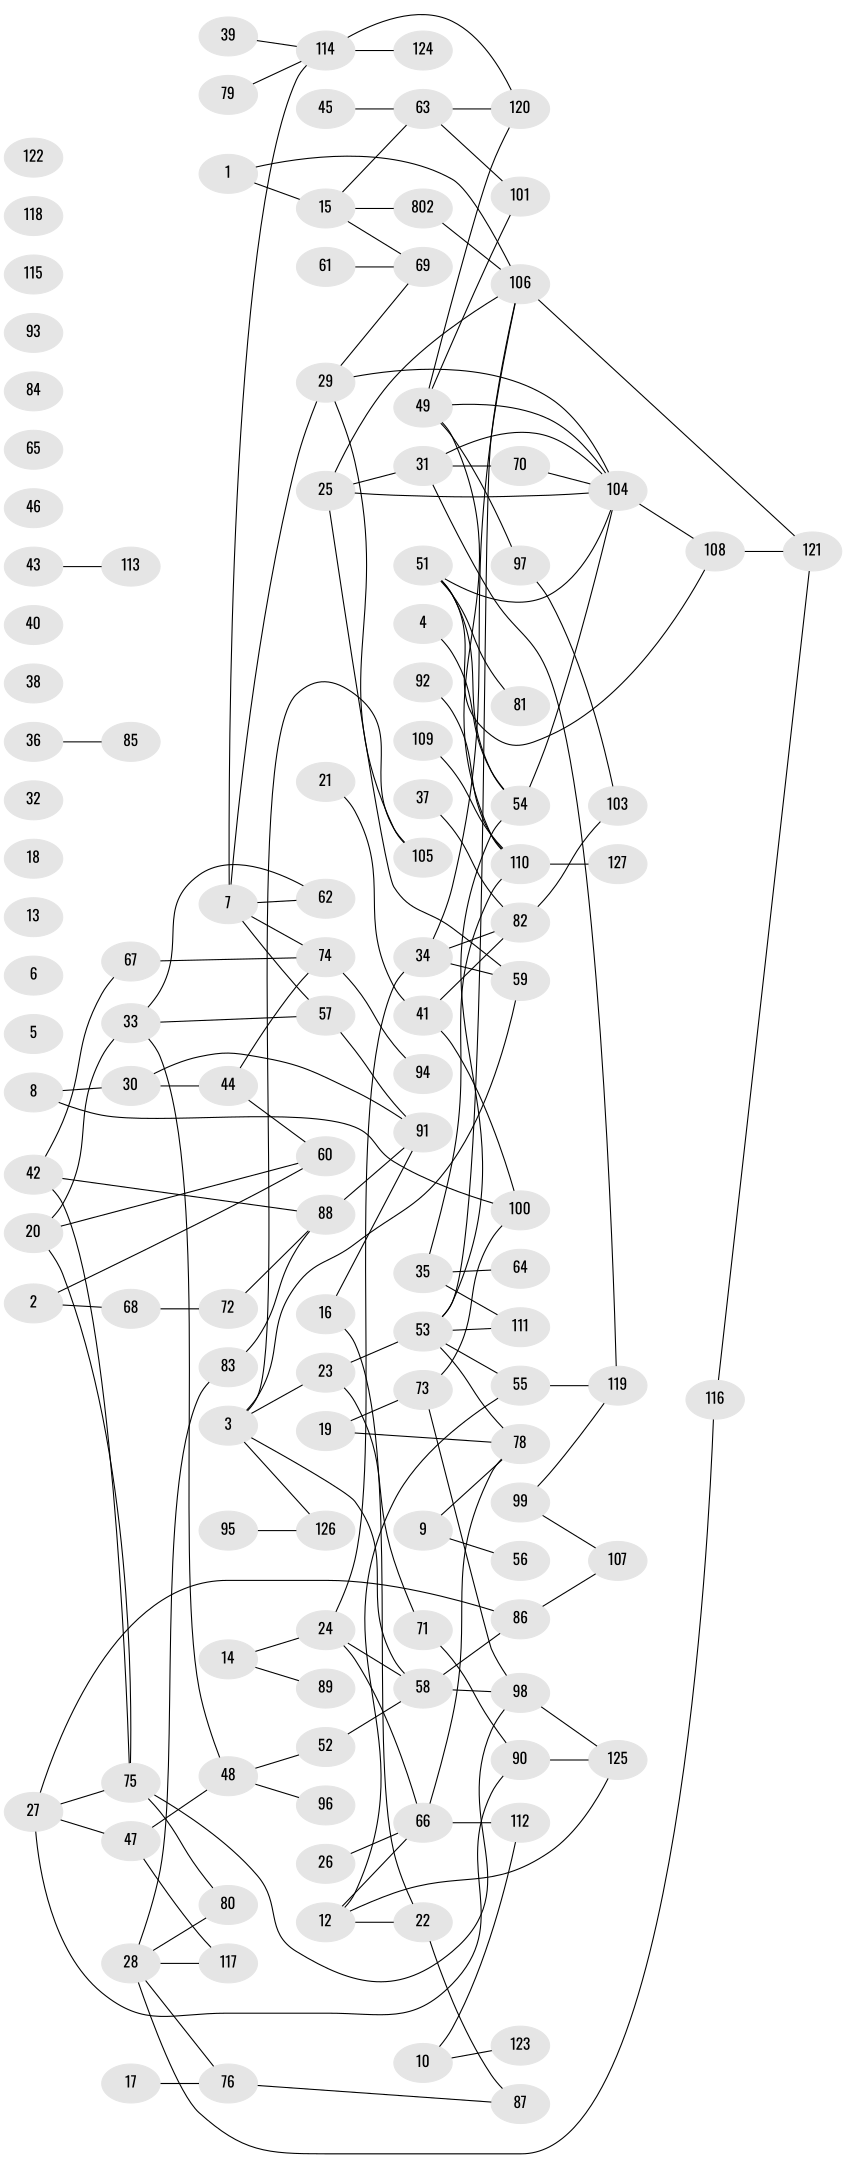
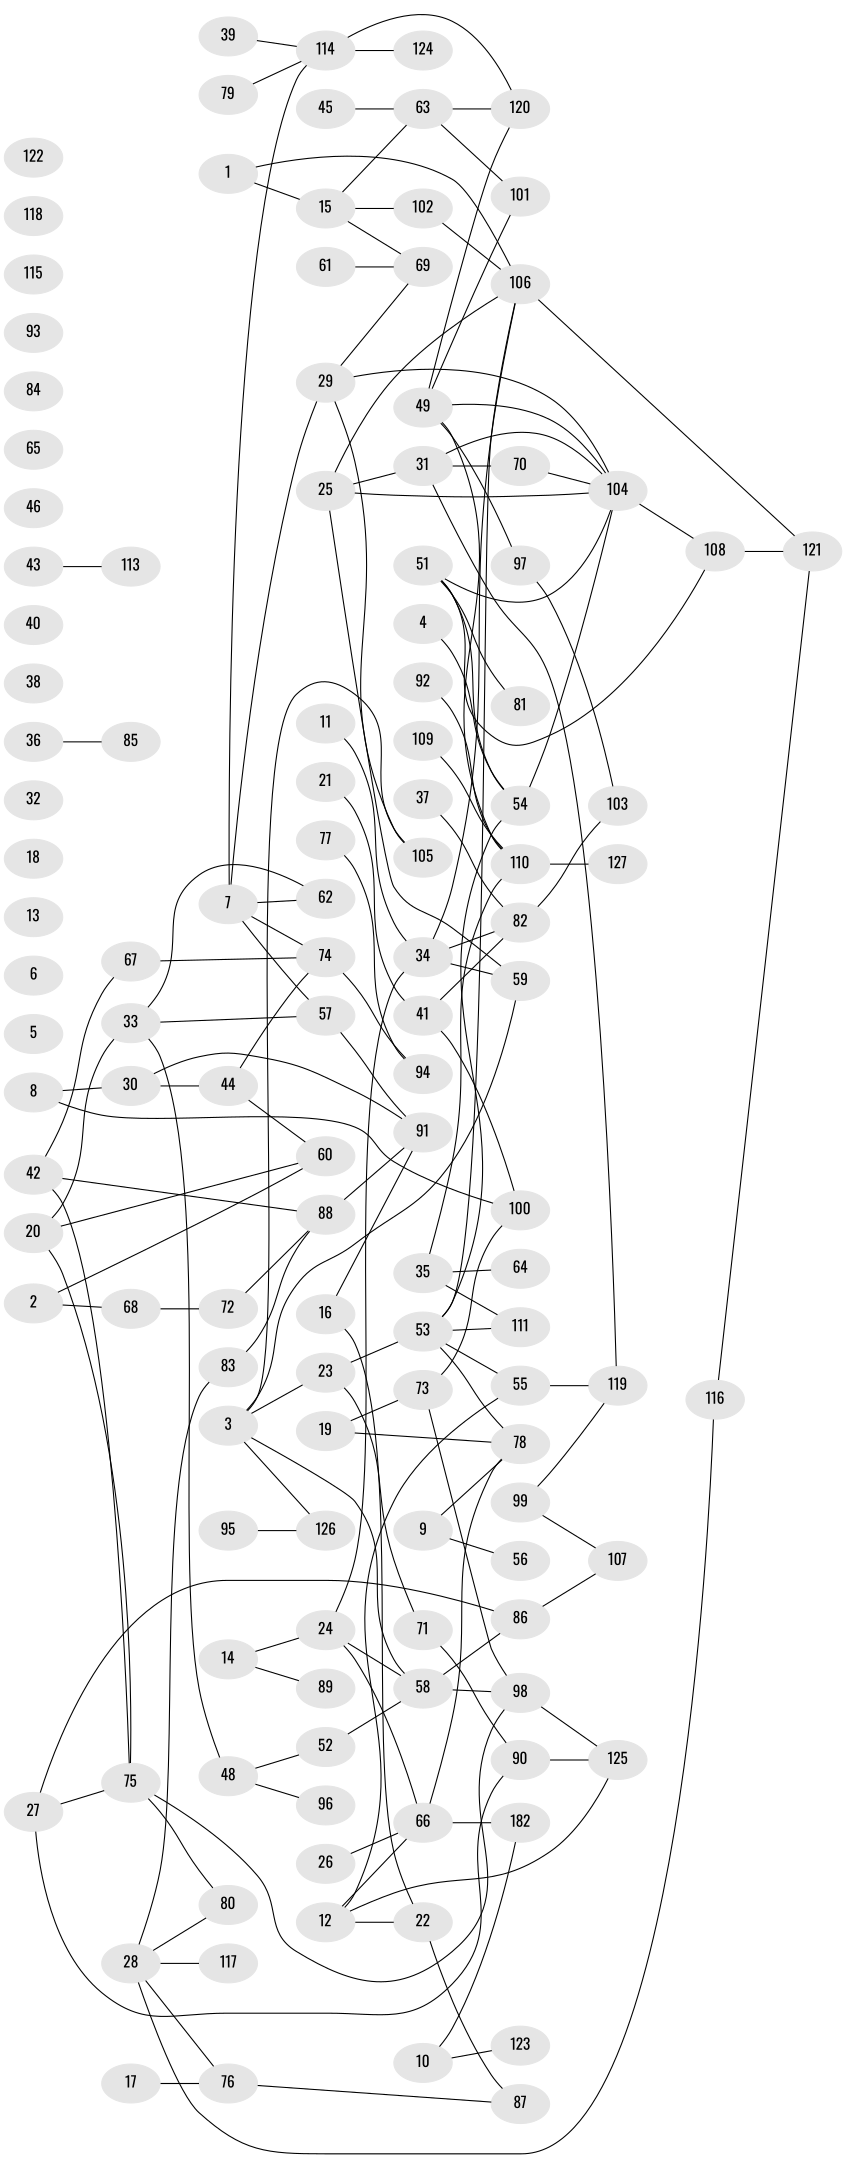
(423, 208) -> (423, 208)
none -> (326, 723)
none -> (326, 840)
(520, 1823) -> (520, 1823)
(131, 1841) -> none
